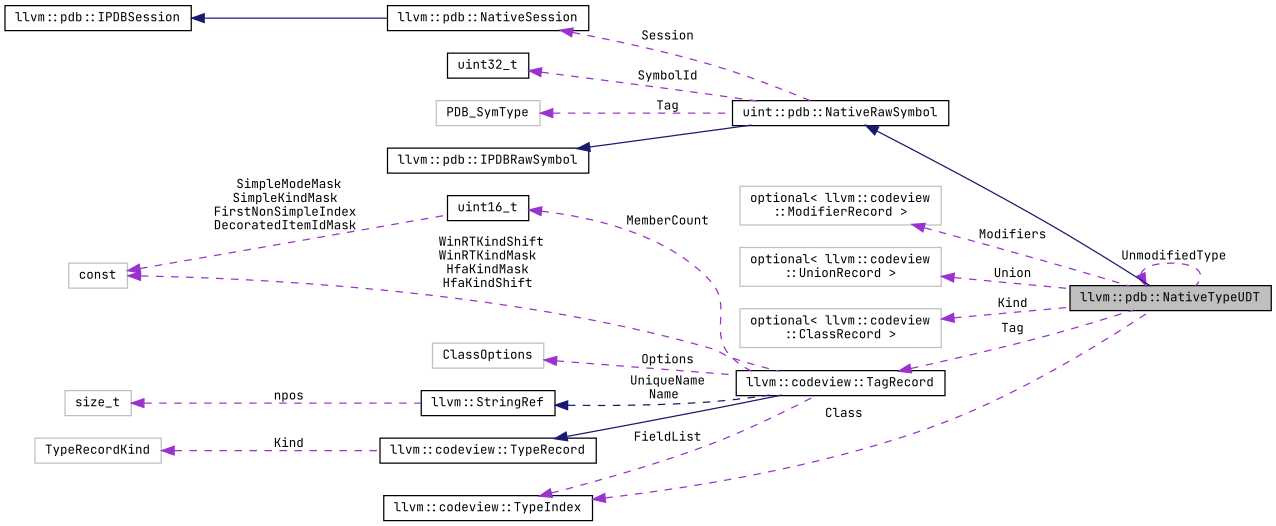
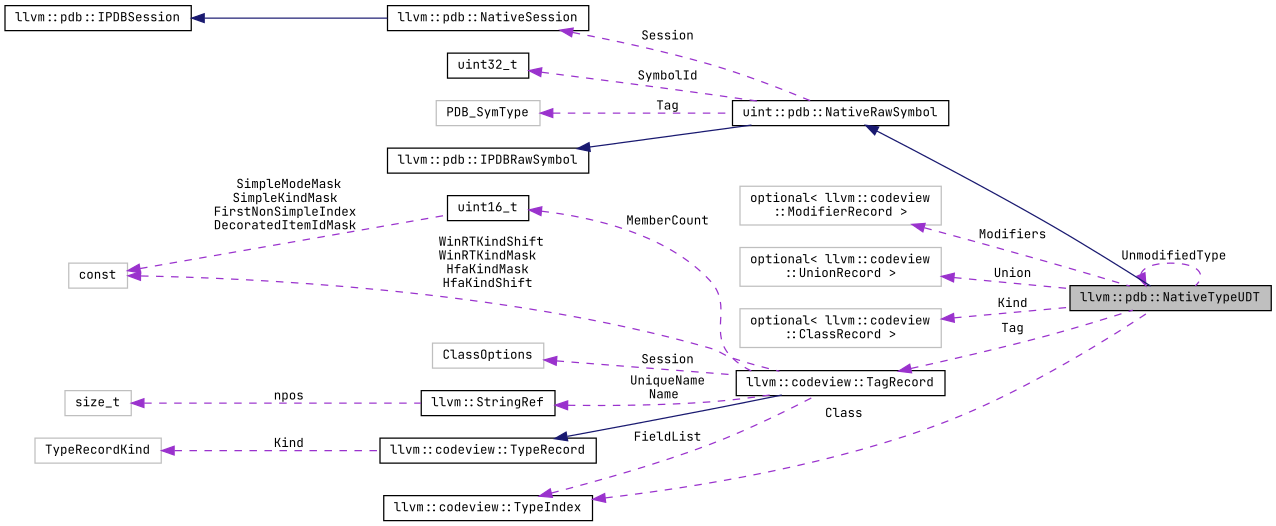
(664, 360) -> (664, 360)
(669, 404) -> (669, 404)
